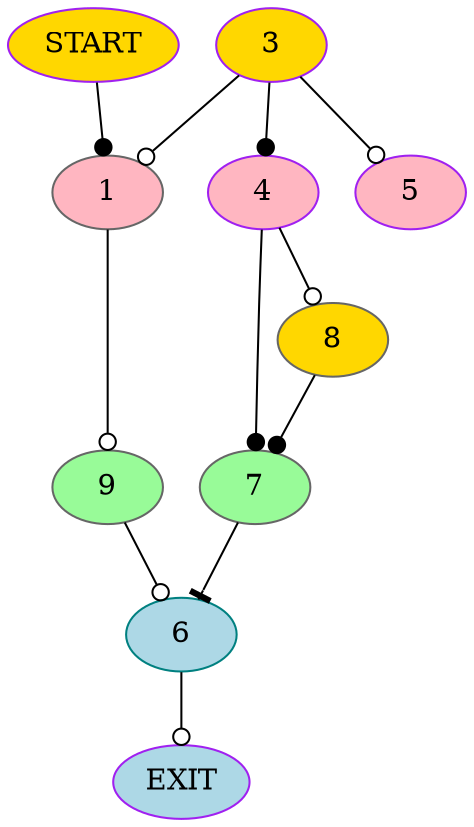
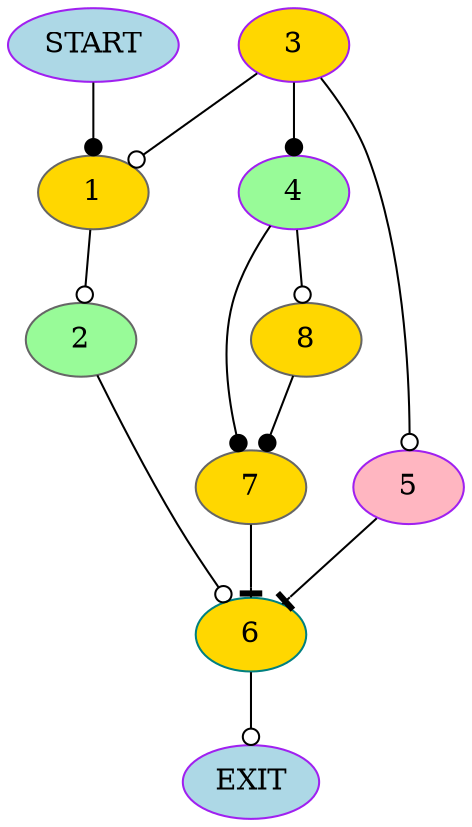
(93, 45) -> (93, 45)
(108, 192) -> (93, 192)
(263, 192) -> (294, 192)
(108, 487) -> (81, 340)
(255, 487) -> (251, 487)
none -> (334, 558)
(181, 635) -> (251, 635)
